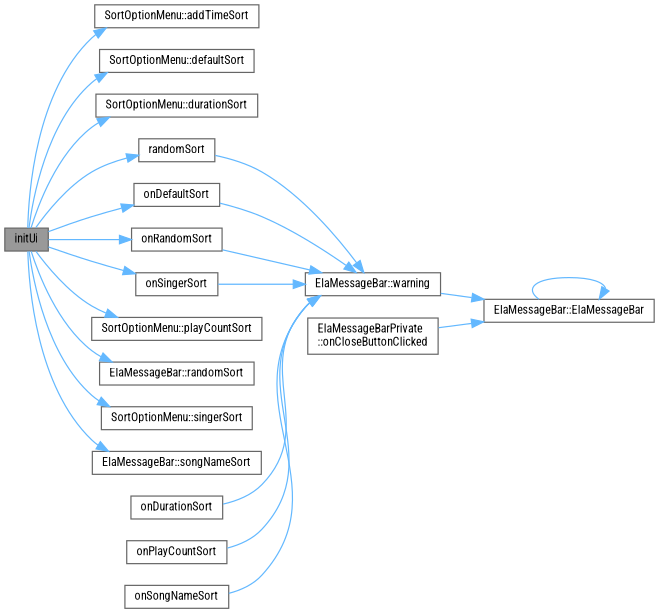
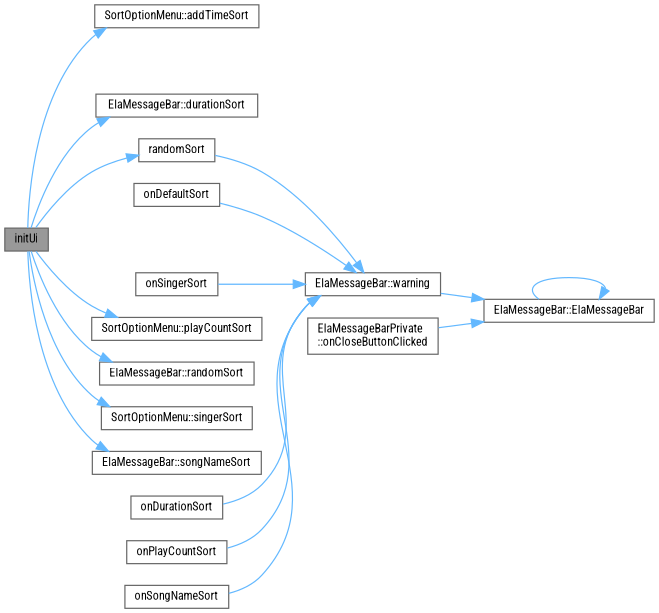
(177, 61) -> none
(177, 106) -> (177, 106)
(85, 219) -> none
(177, 240) -> none
(86, 259) -> none
